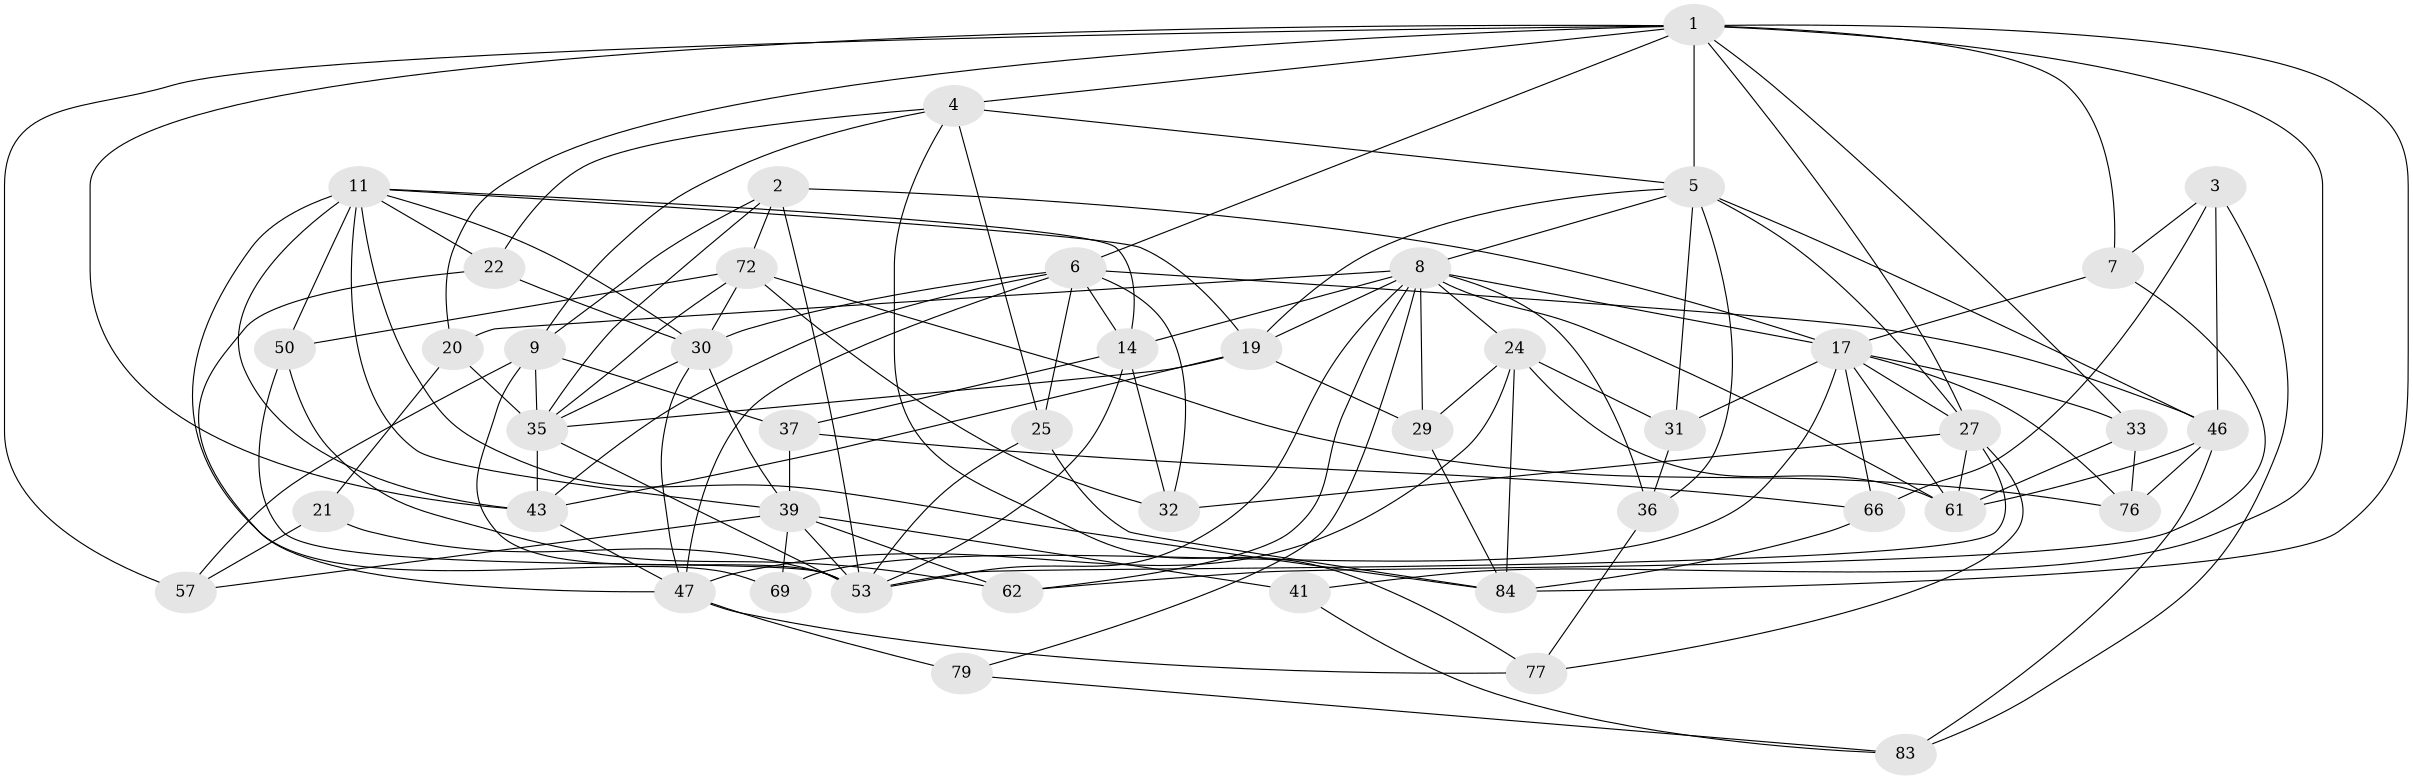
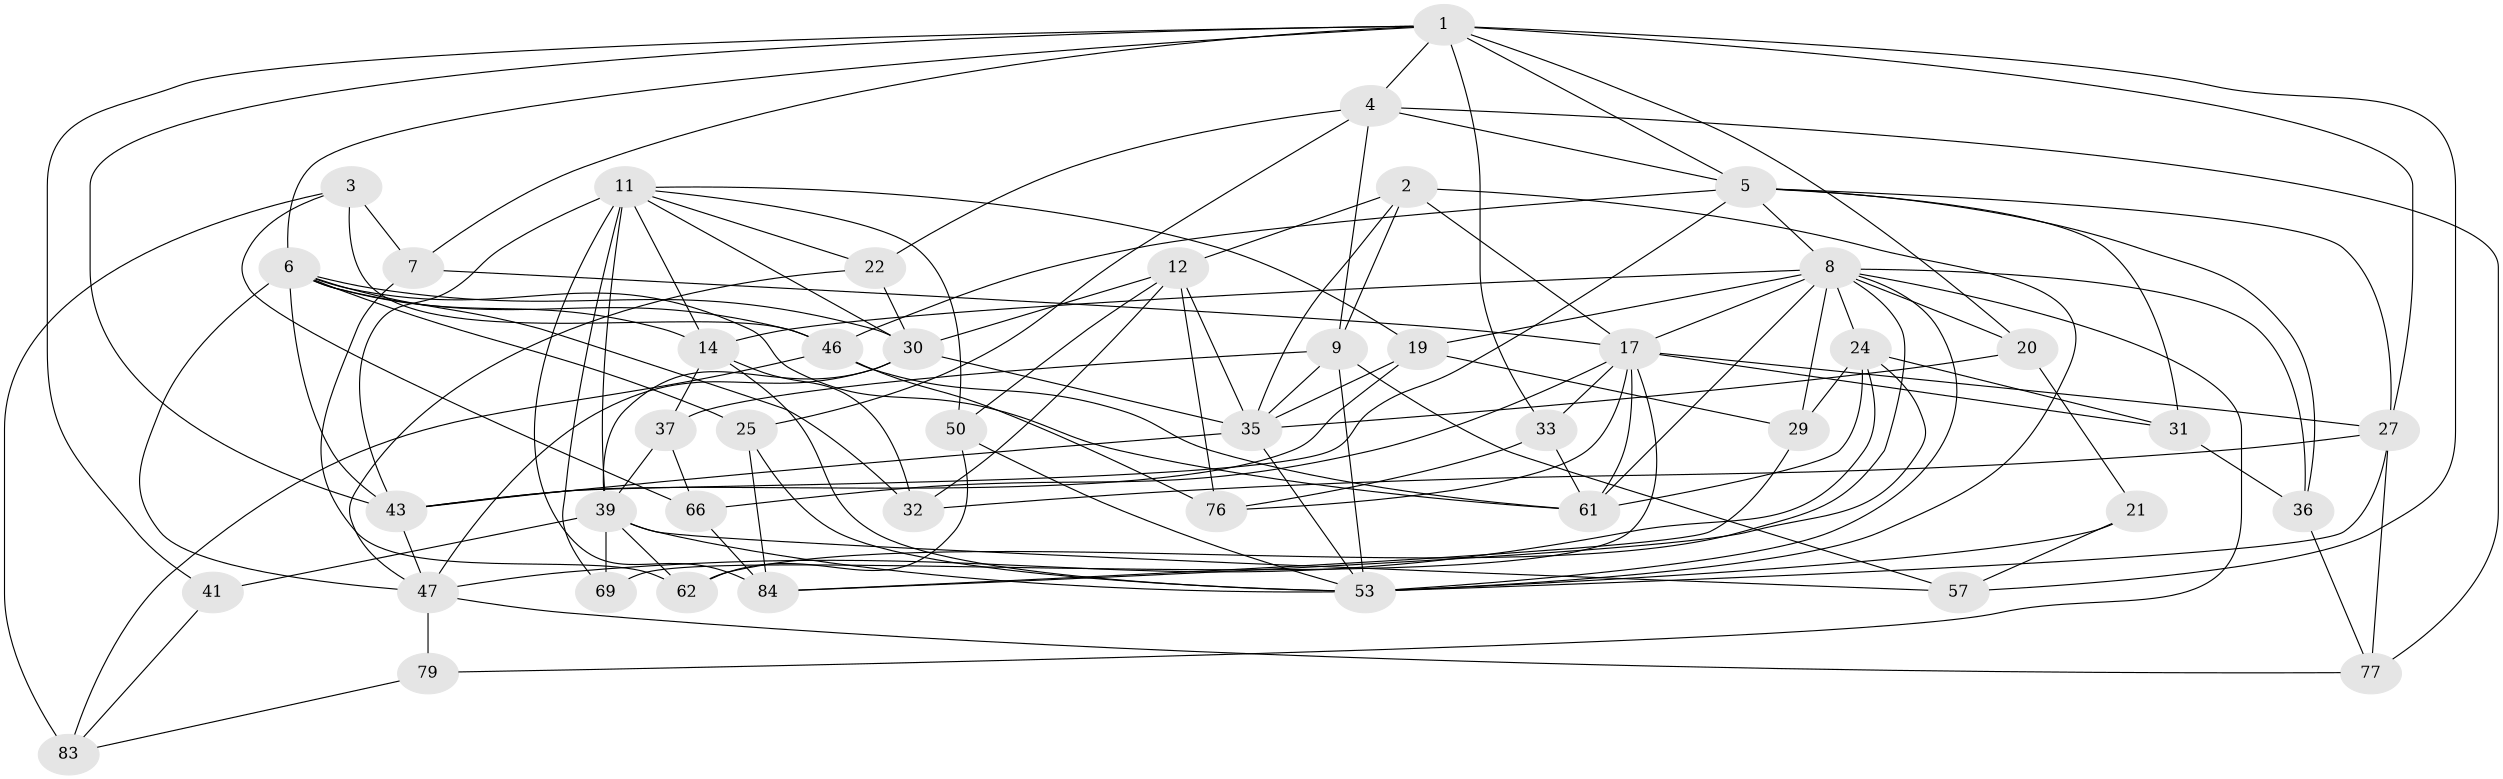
(1451, 223) -> (1319, 453)
(747, 268) -> (1178, 268)
(2407, 398) -> none
(1963, 467) -> (928, 399)
